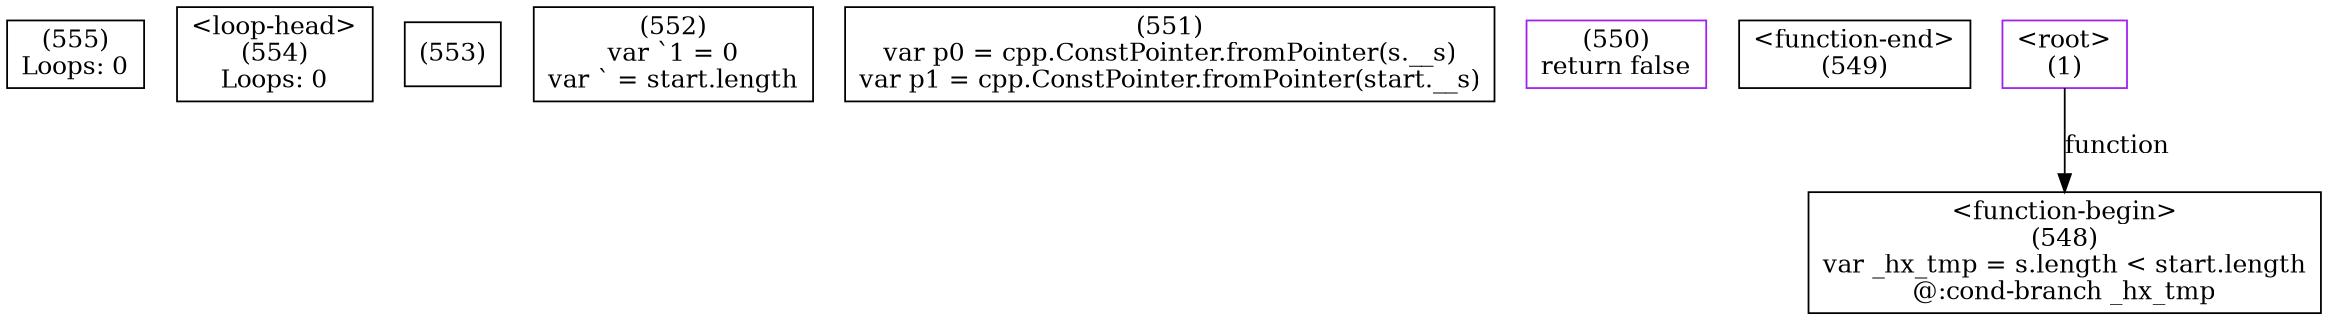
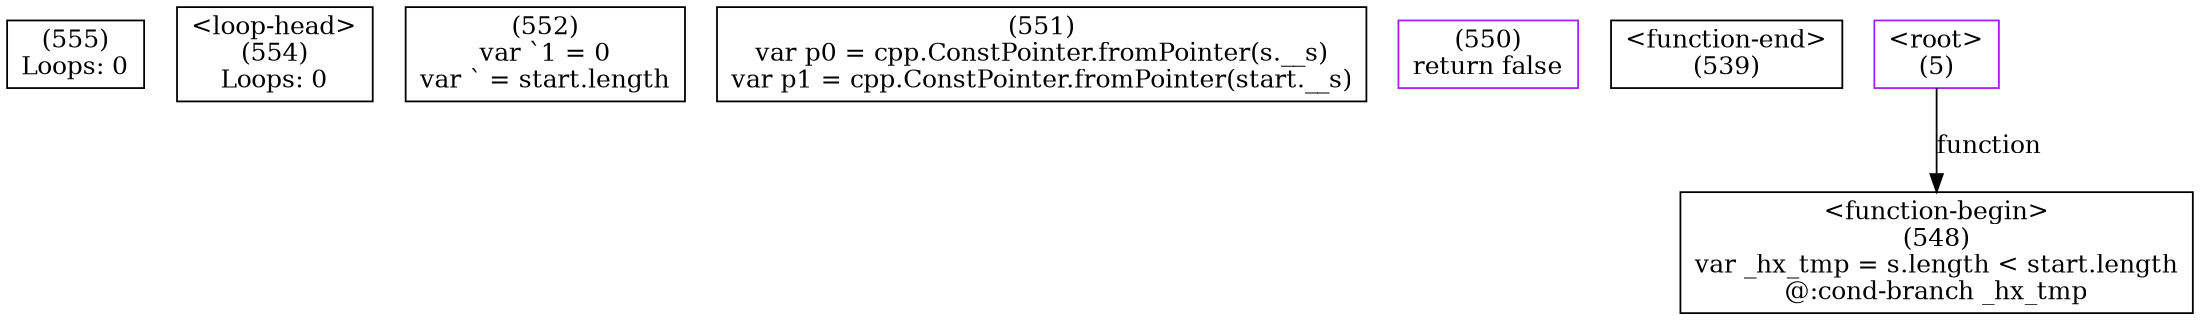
(453, 54) -> none
(1855, 54) -> (1727, 54)
(2065, 54) -> (1937, 54)
